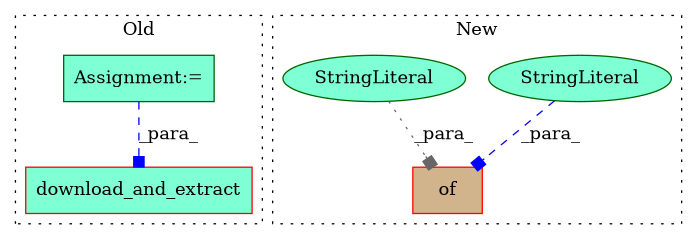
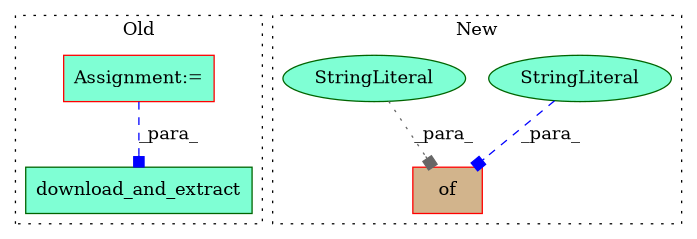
(139, 78) -> (139, 78)
(139, 190) -> (139, 190)
